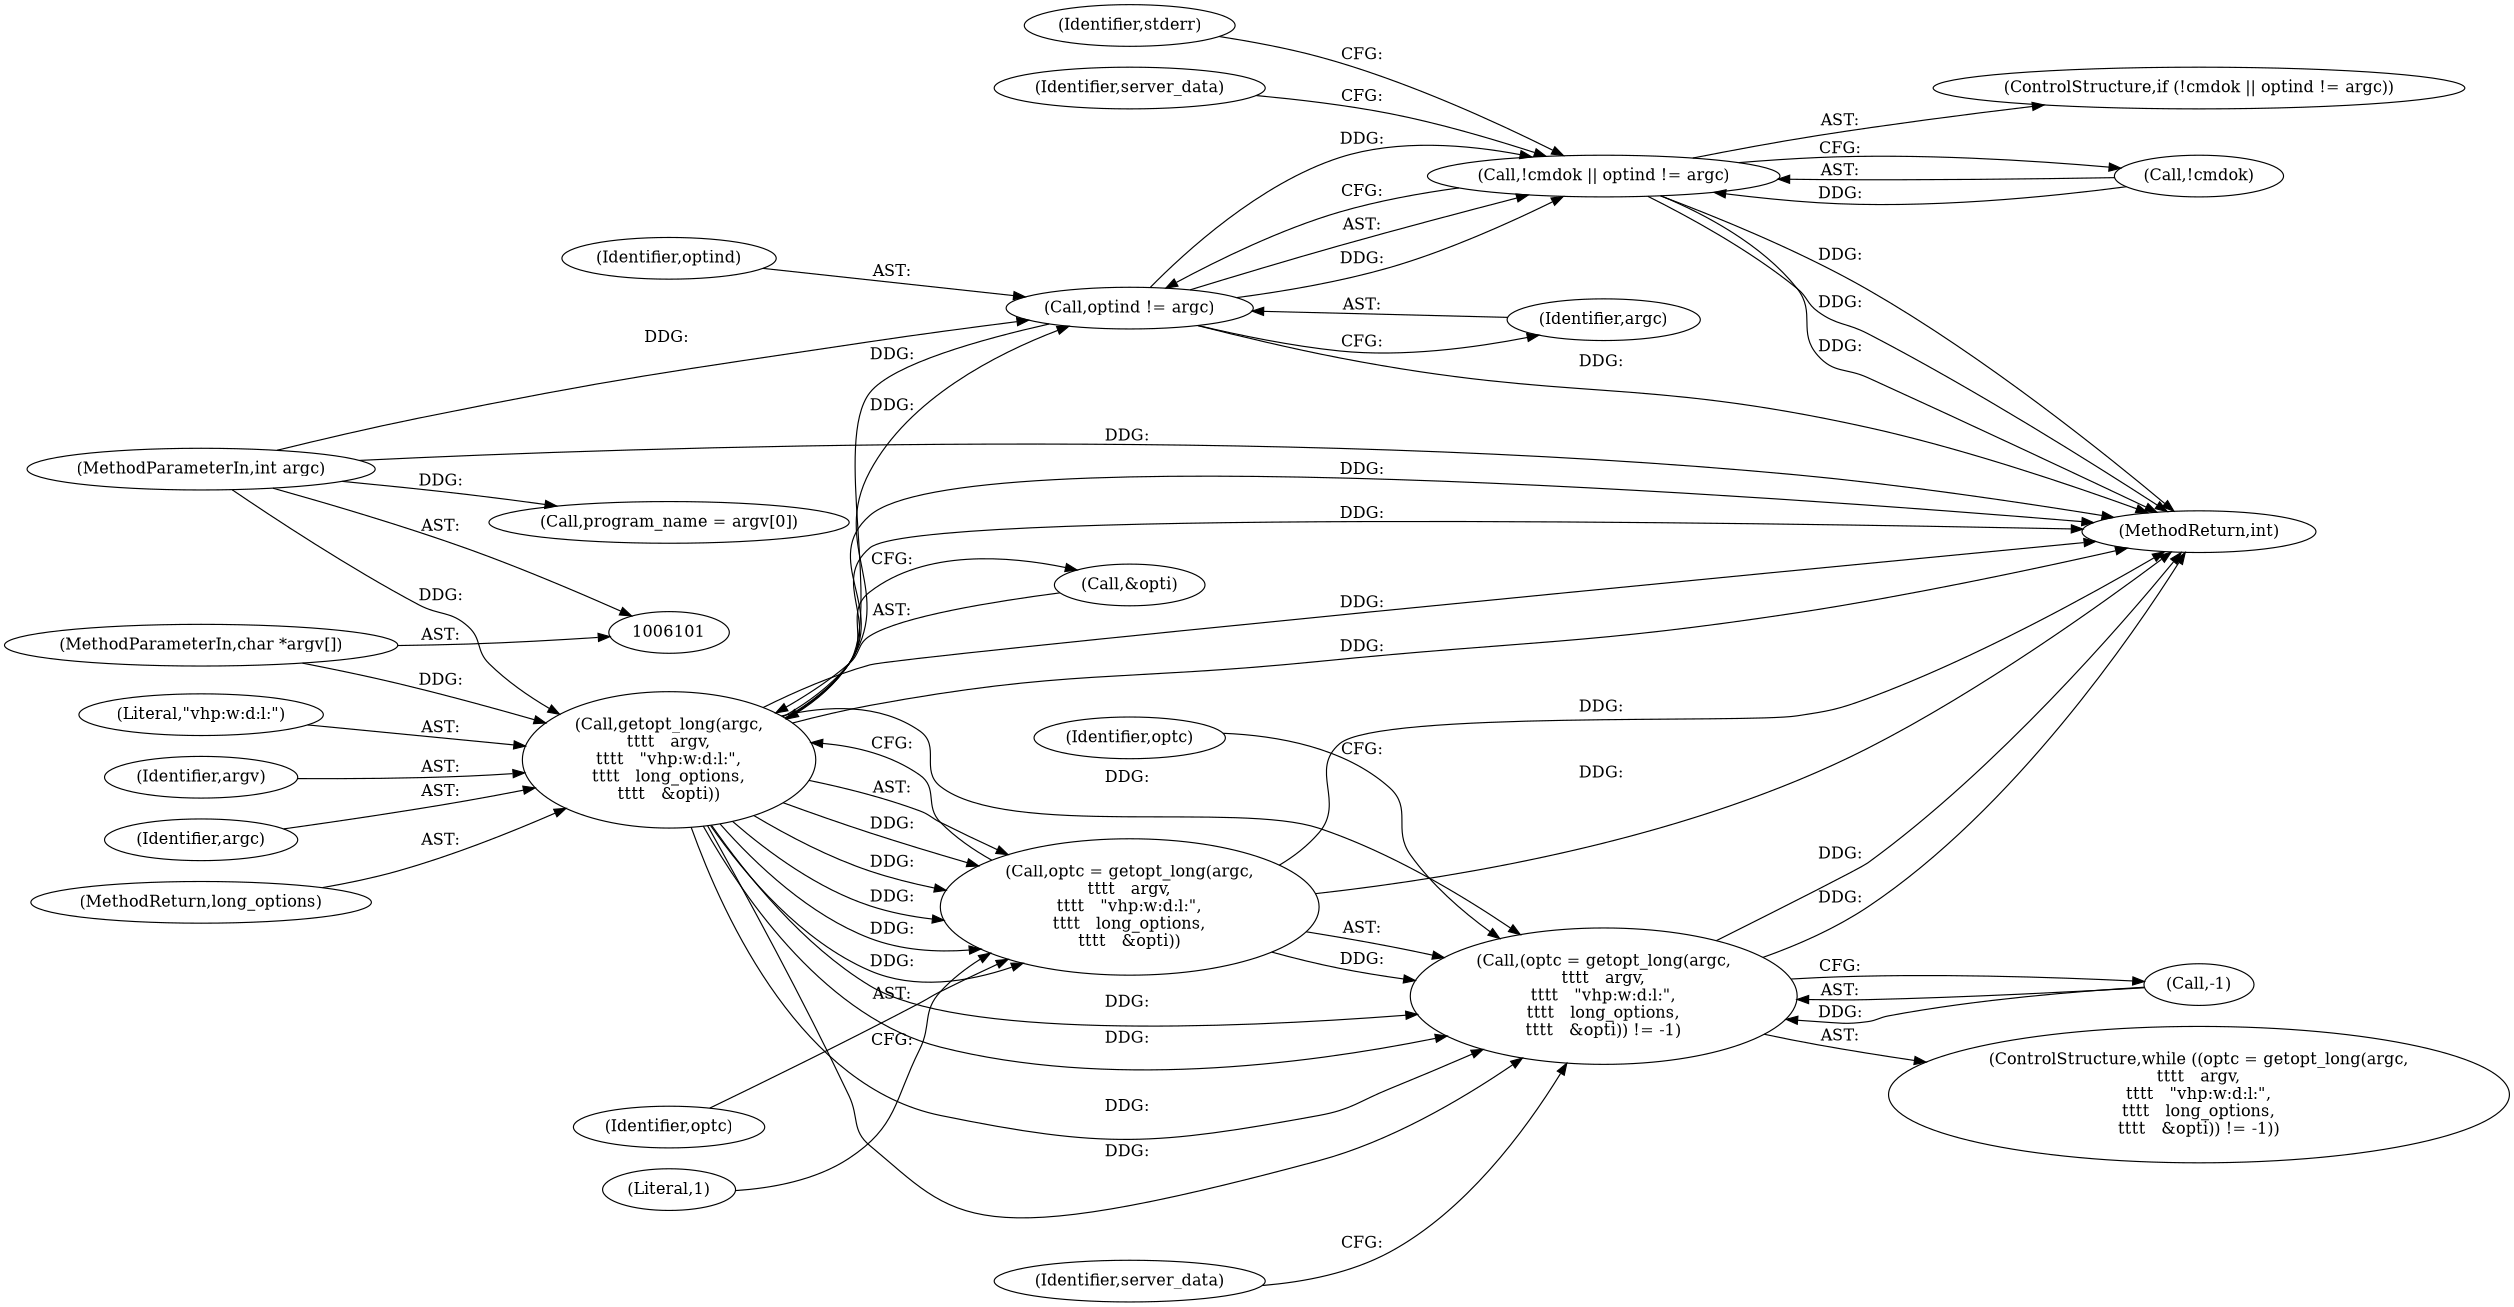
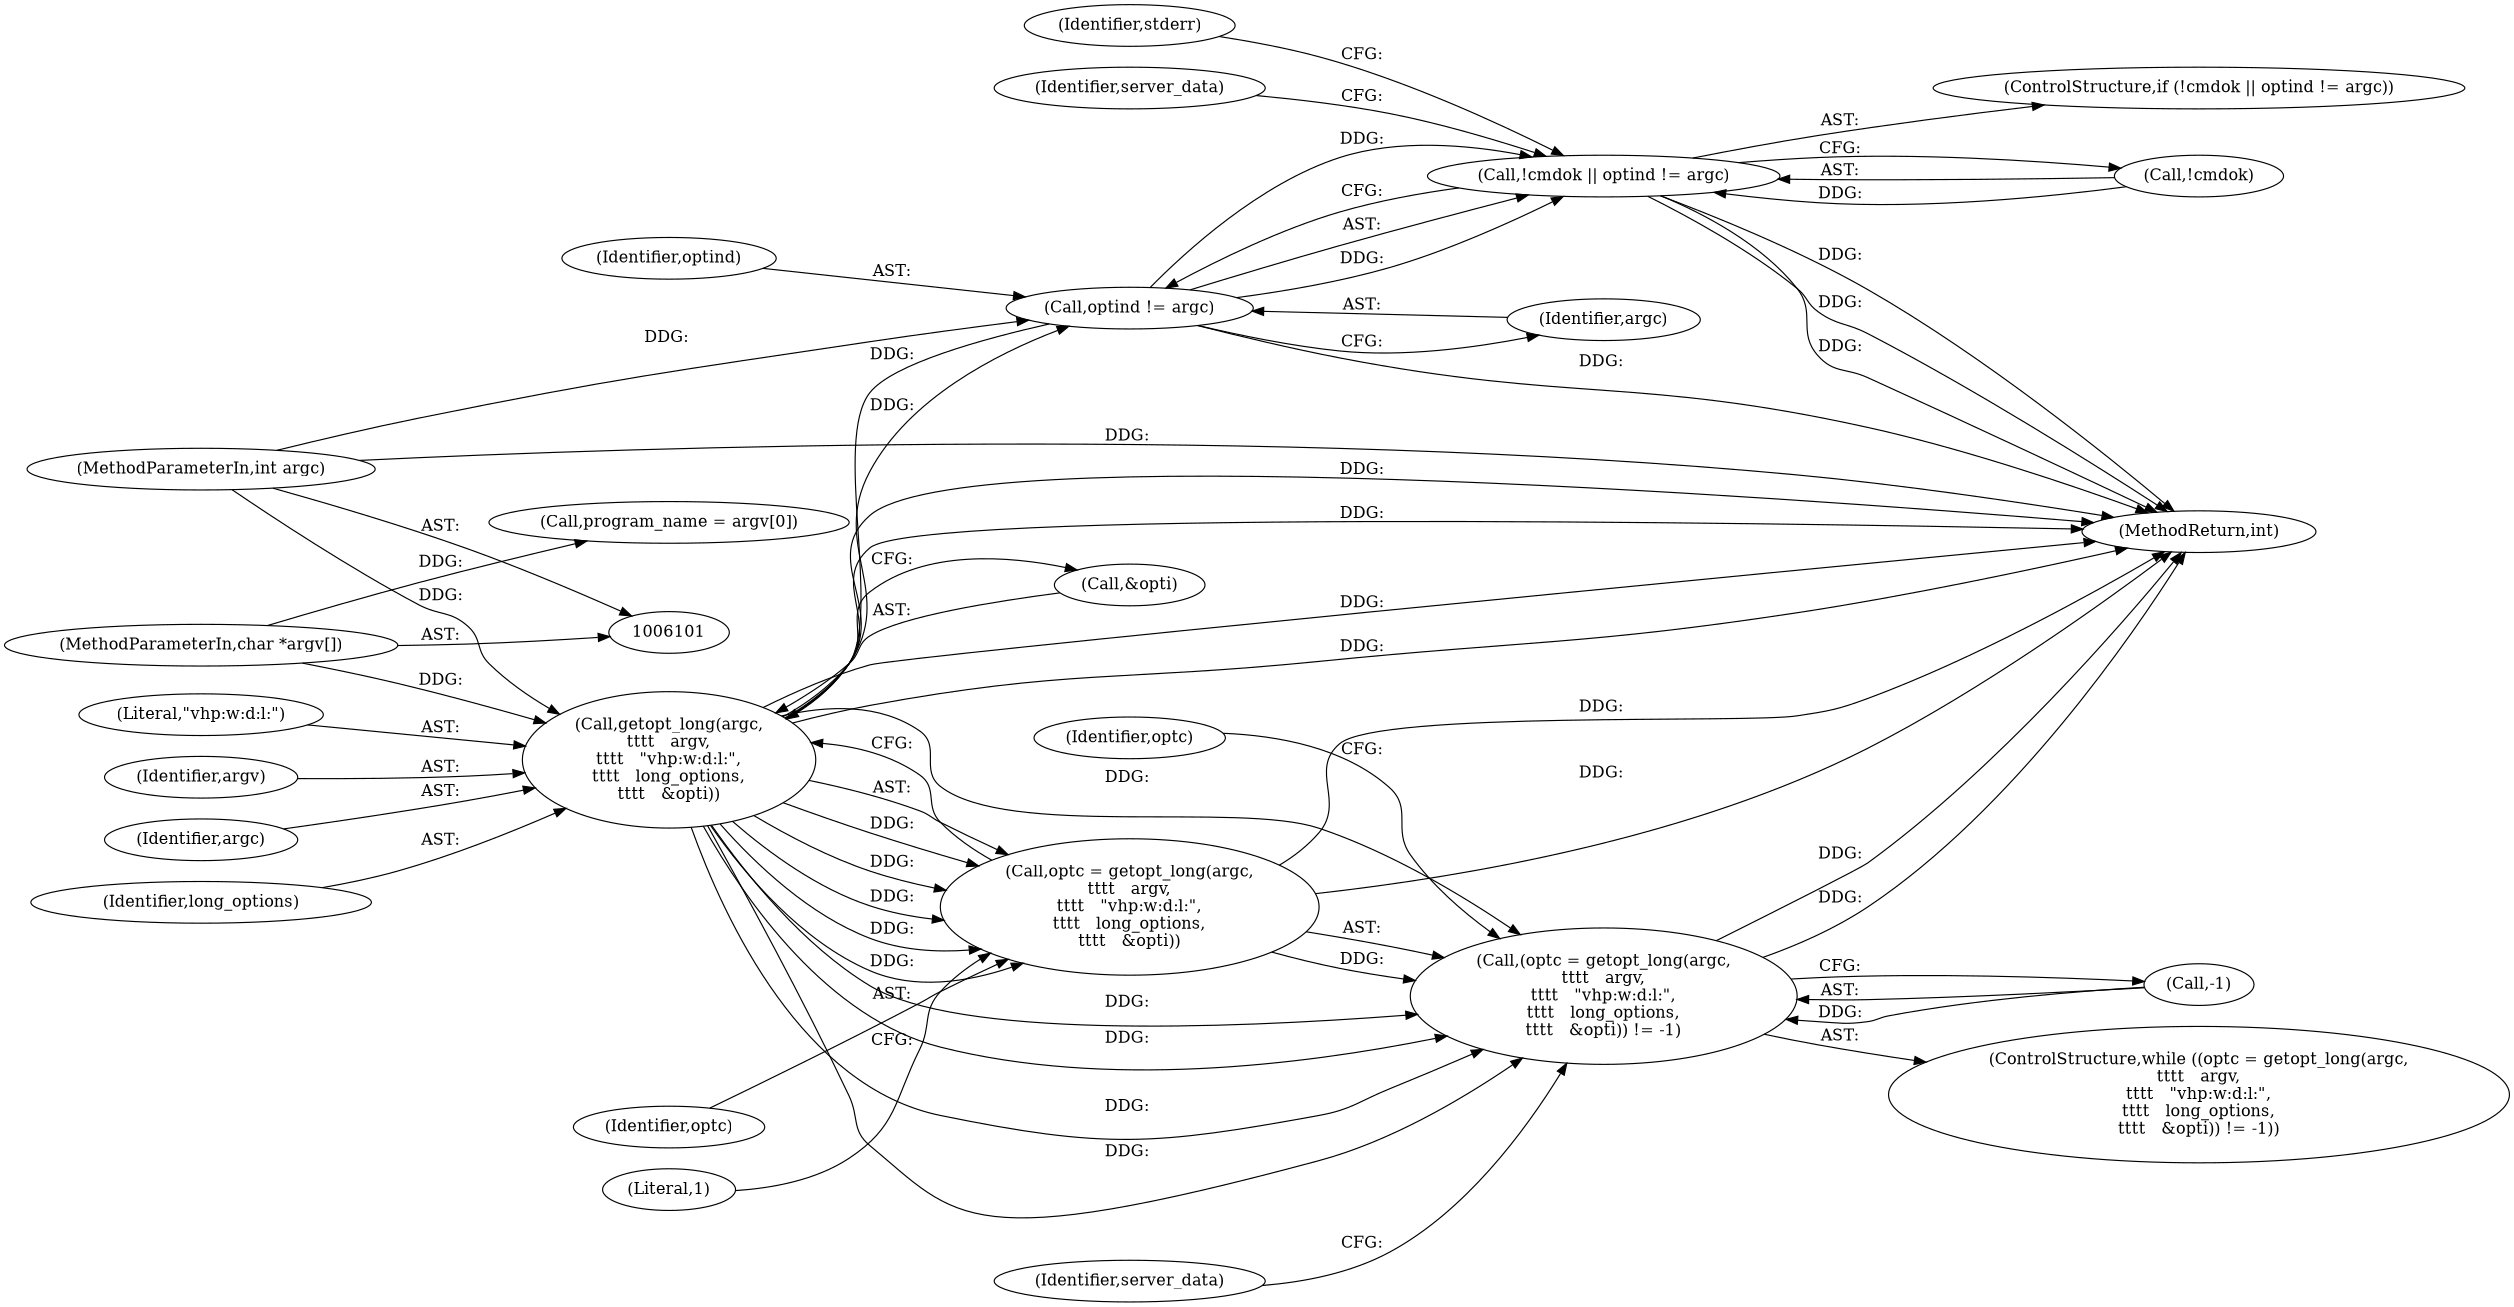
(444, 492) -> (421, 582)
(201, 902) -> (201, 902)
